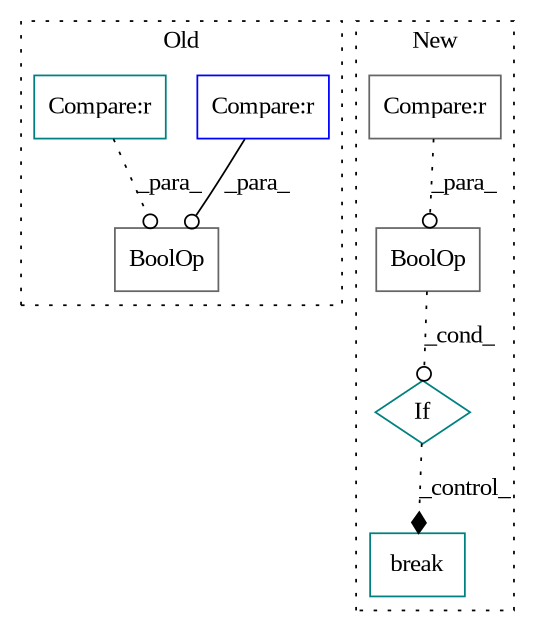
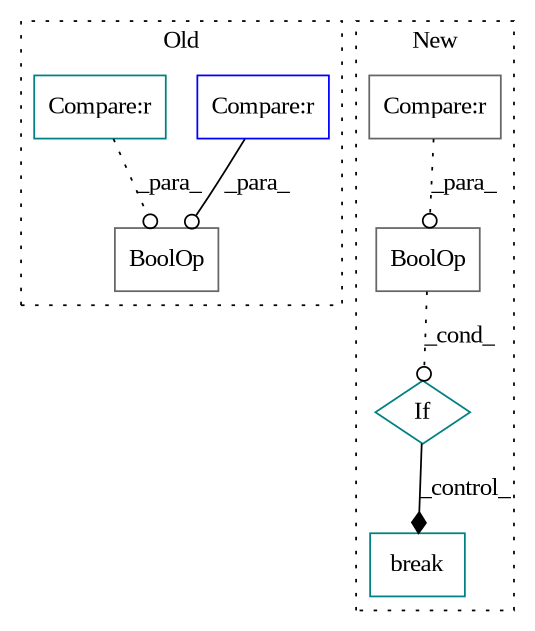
(421, 478) -> (421, 478)
